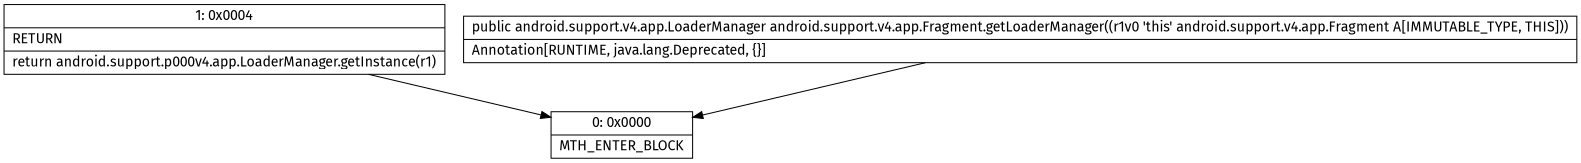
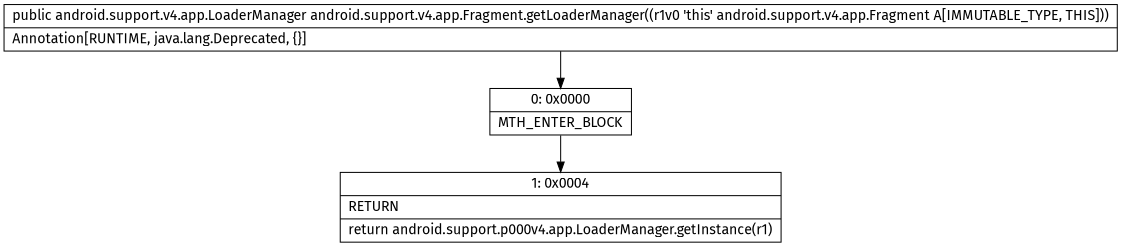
(455, 95) -> (561, 149)
